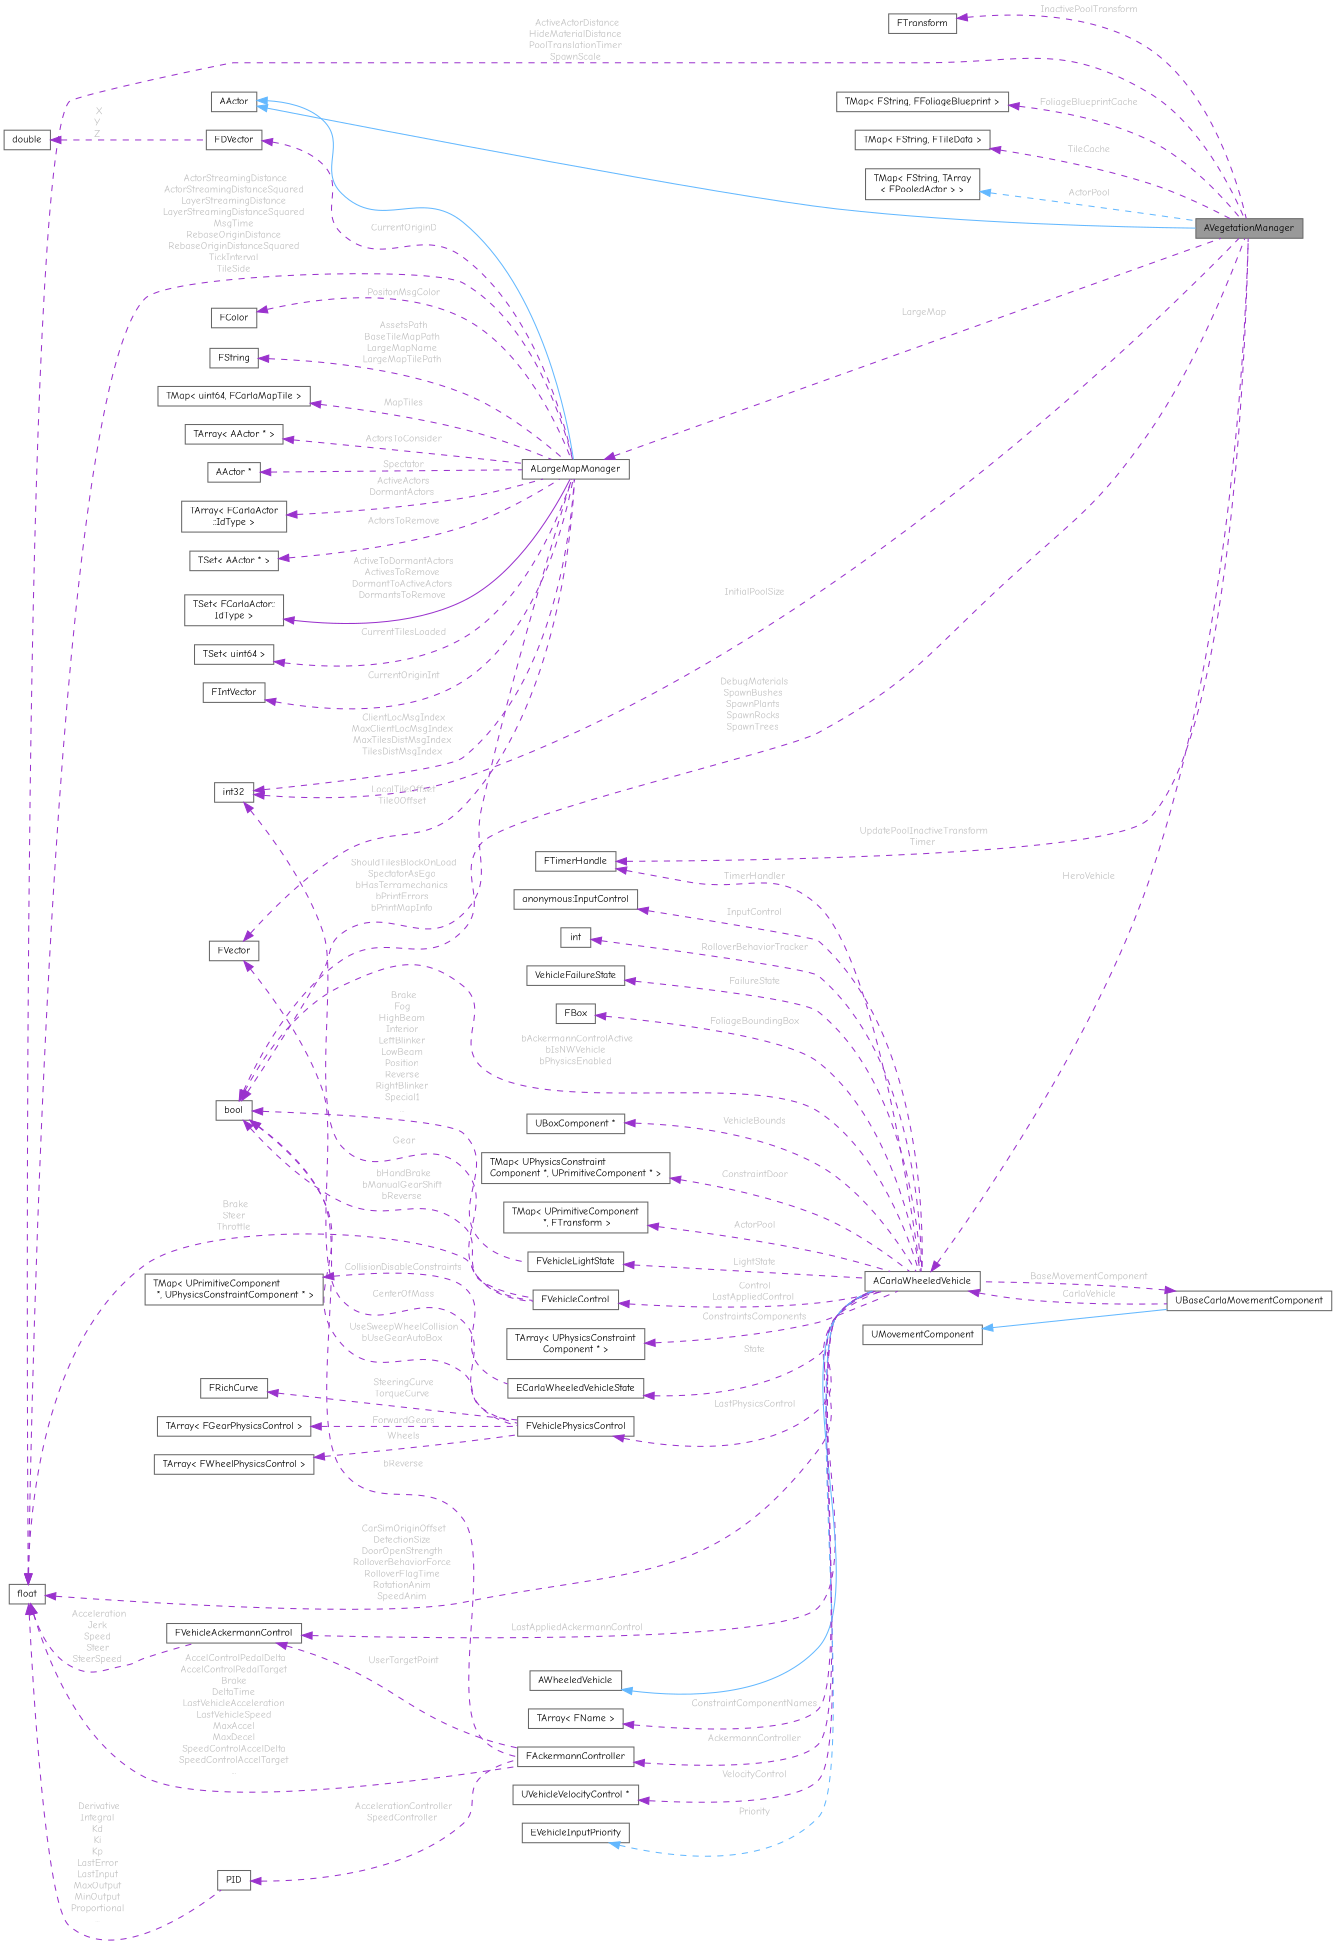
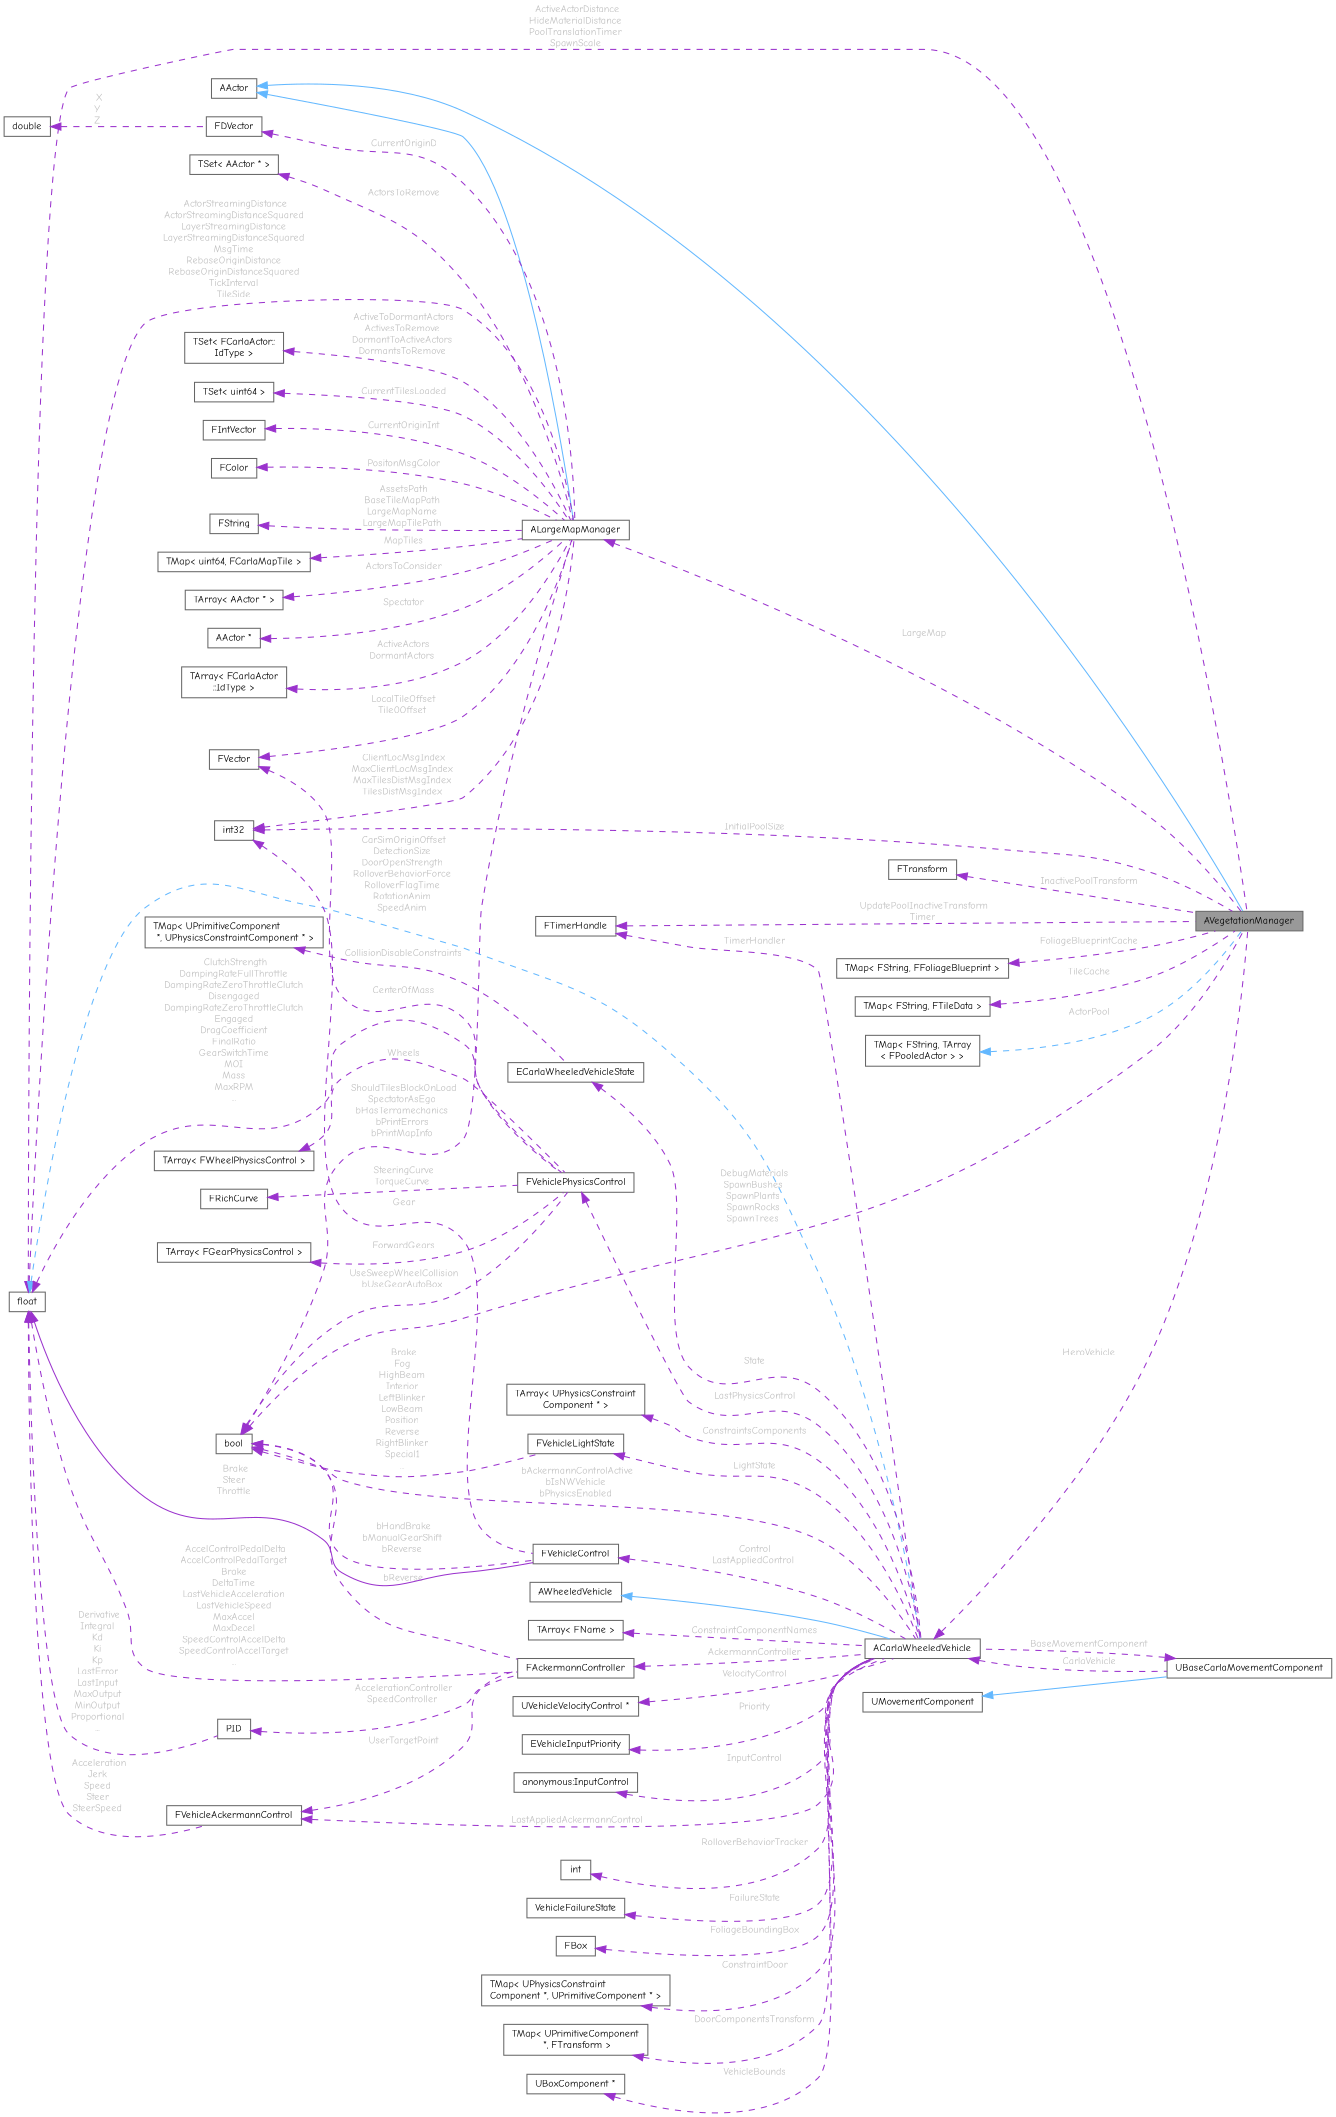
(460, 603) -> (465, 383)
none -> (308, 1115)
(753, 1225) -> (753, 2020)
(177, 1250) -> (246, 1518)
(551, 1587) -> (536, 975)
(829, 1782) -> (775, 1733)
